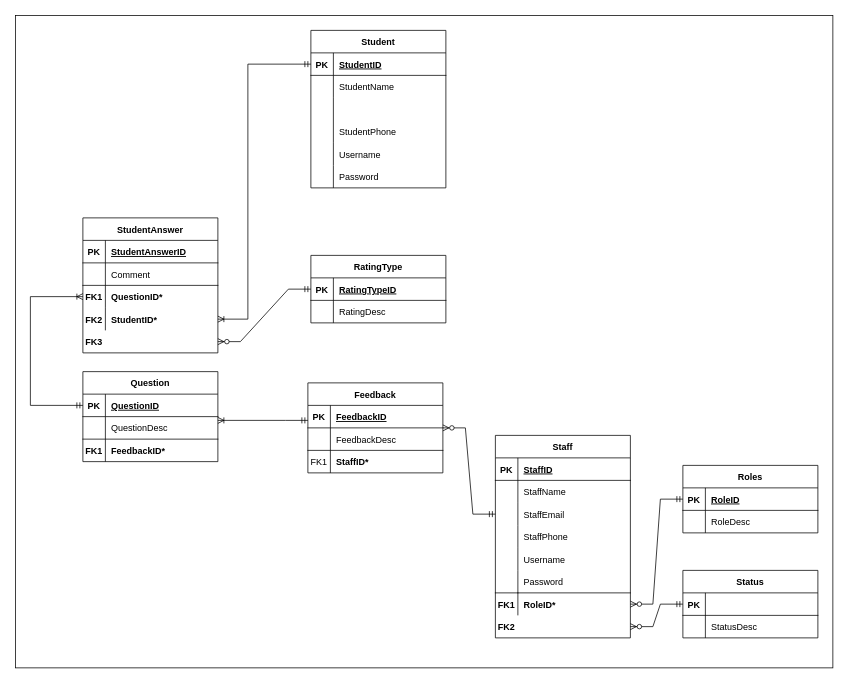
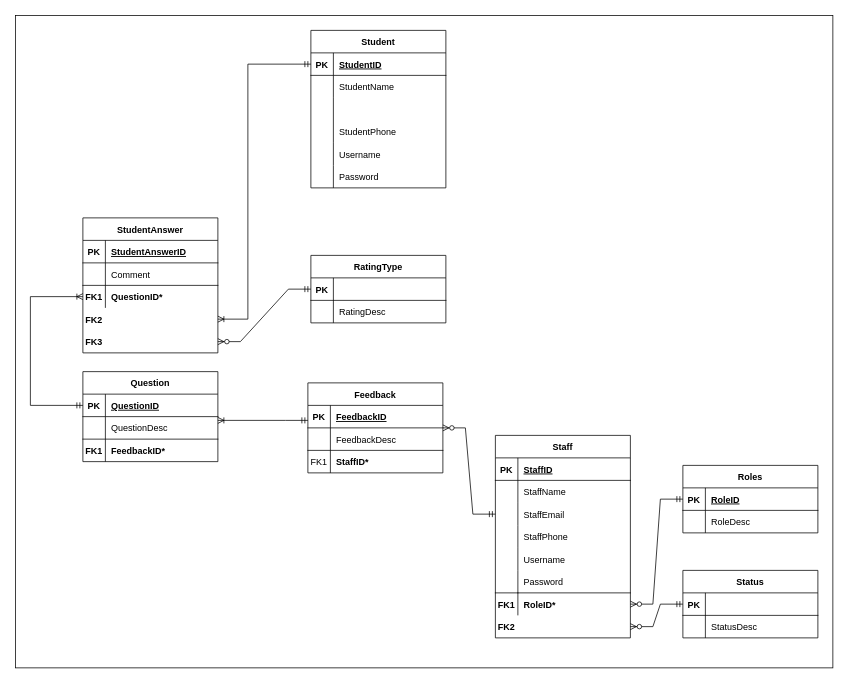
(390, 289) -> none
(162, 319) -> none
